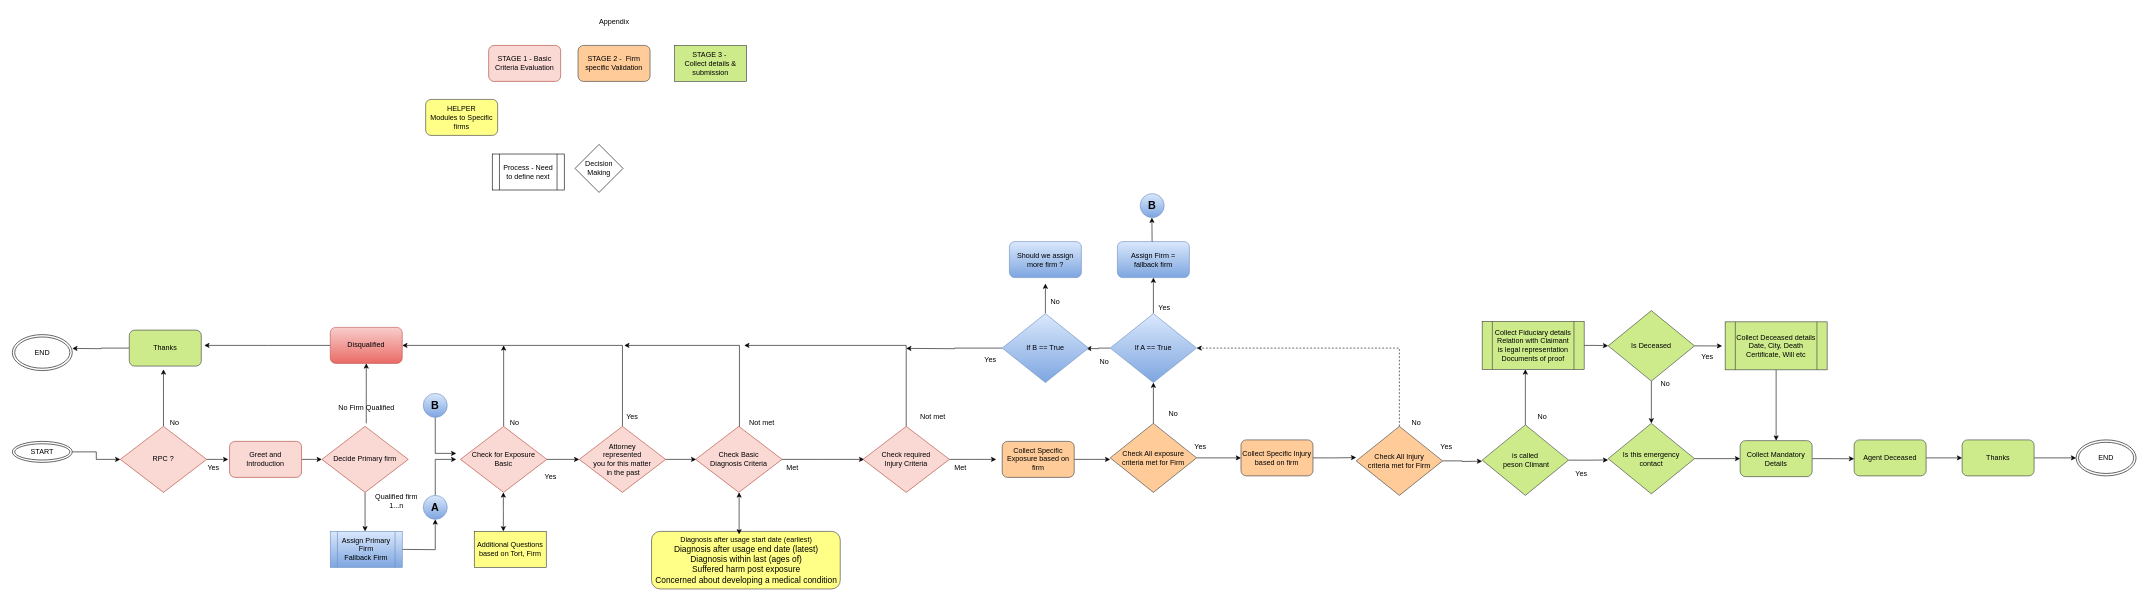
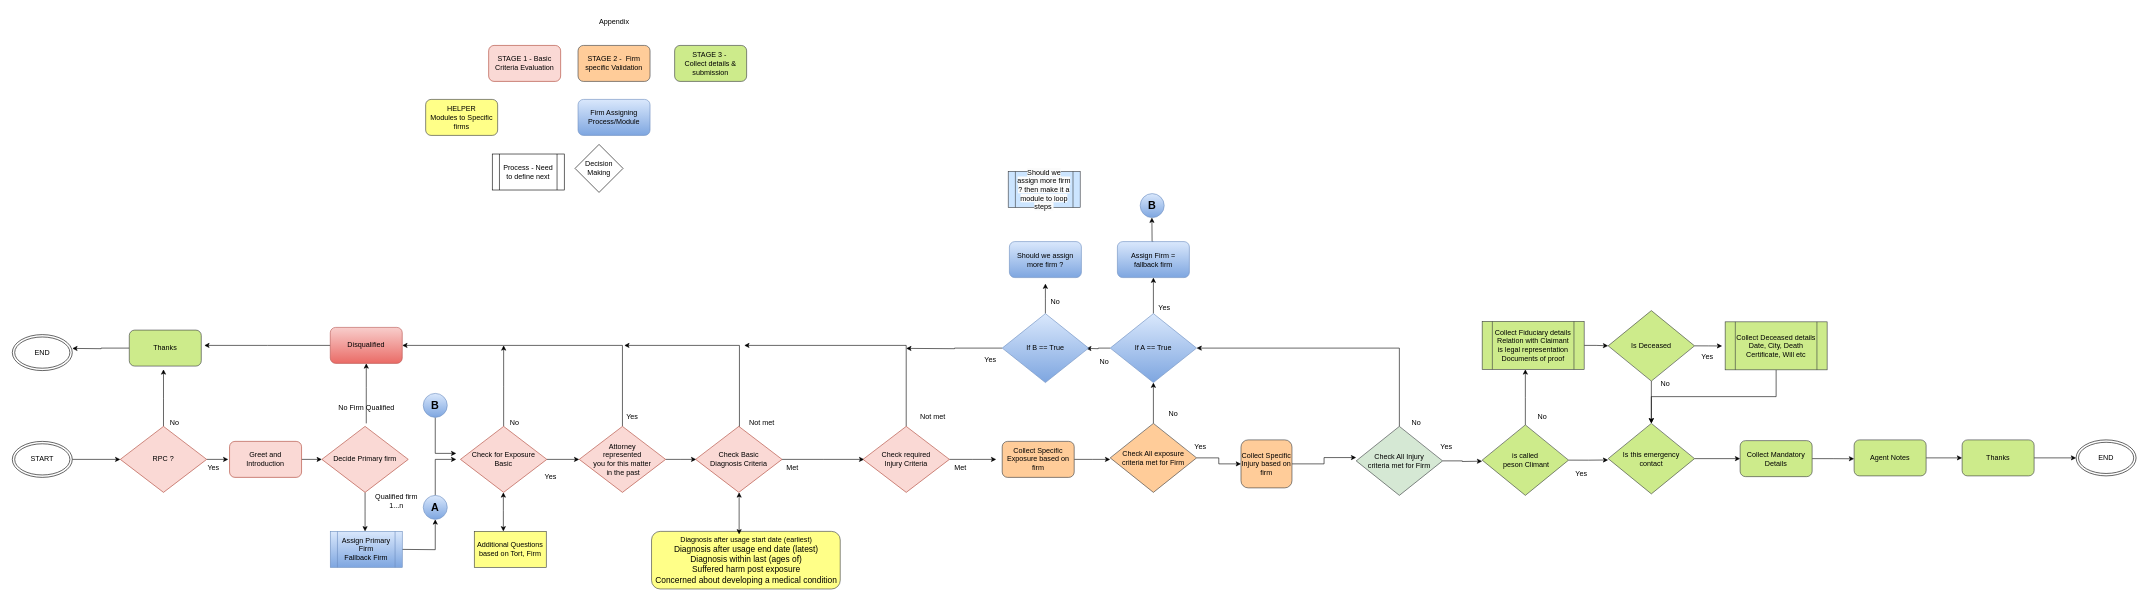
(711, 63) -> (711, 63)
none -> (614, 117)
none -> (1044, 189)
(1339, 348) -> (1339, 348)
(1776, 396) -> (1716, 397)
(42, 452) -> (42, 459)
(1277, 458) -> (1267, 464)
(1890, 458) -> (1890, 458)
(1400, 461) -> (1400, 461)
